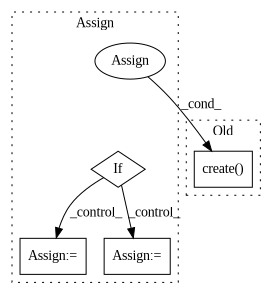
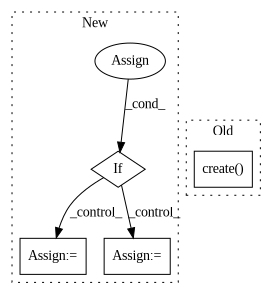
(95, 24) -> (95, 24)
(172, 100) -> (125, 111)
